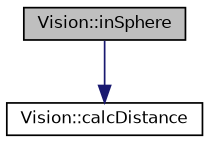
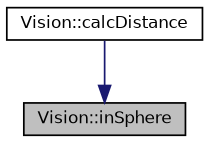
(105, 63) -> (105, 63)
